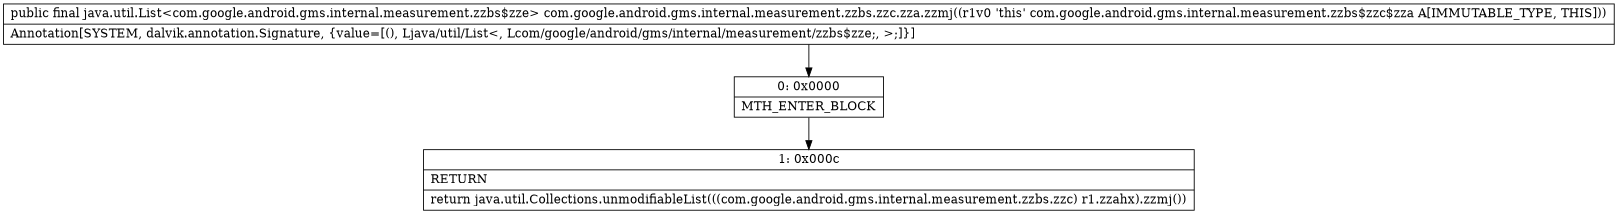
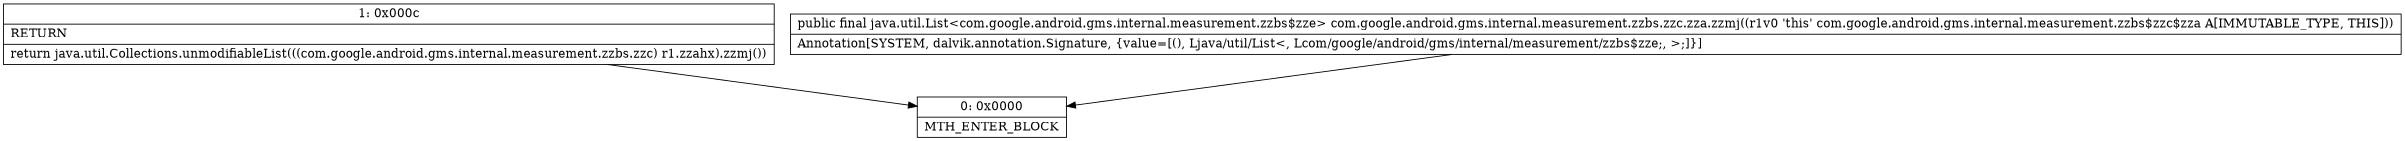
(809, 129) -> (758, 85)
